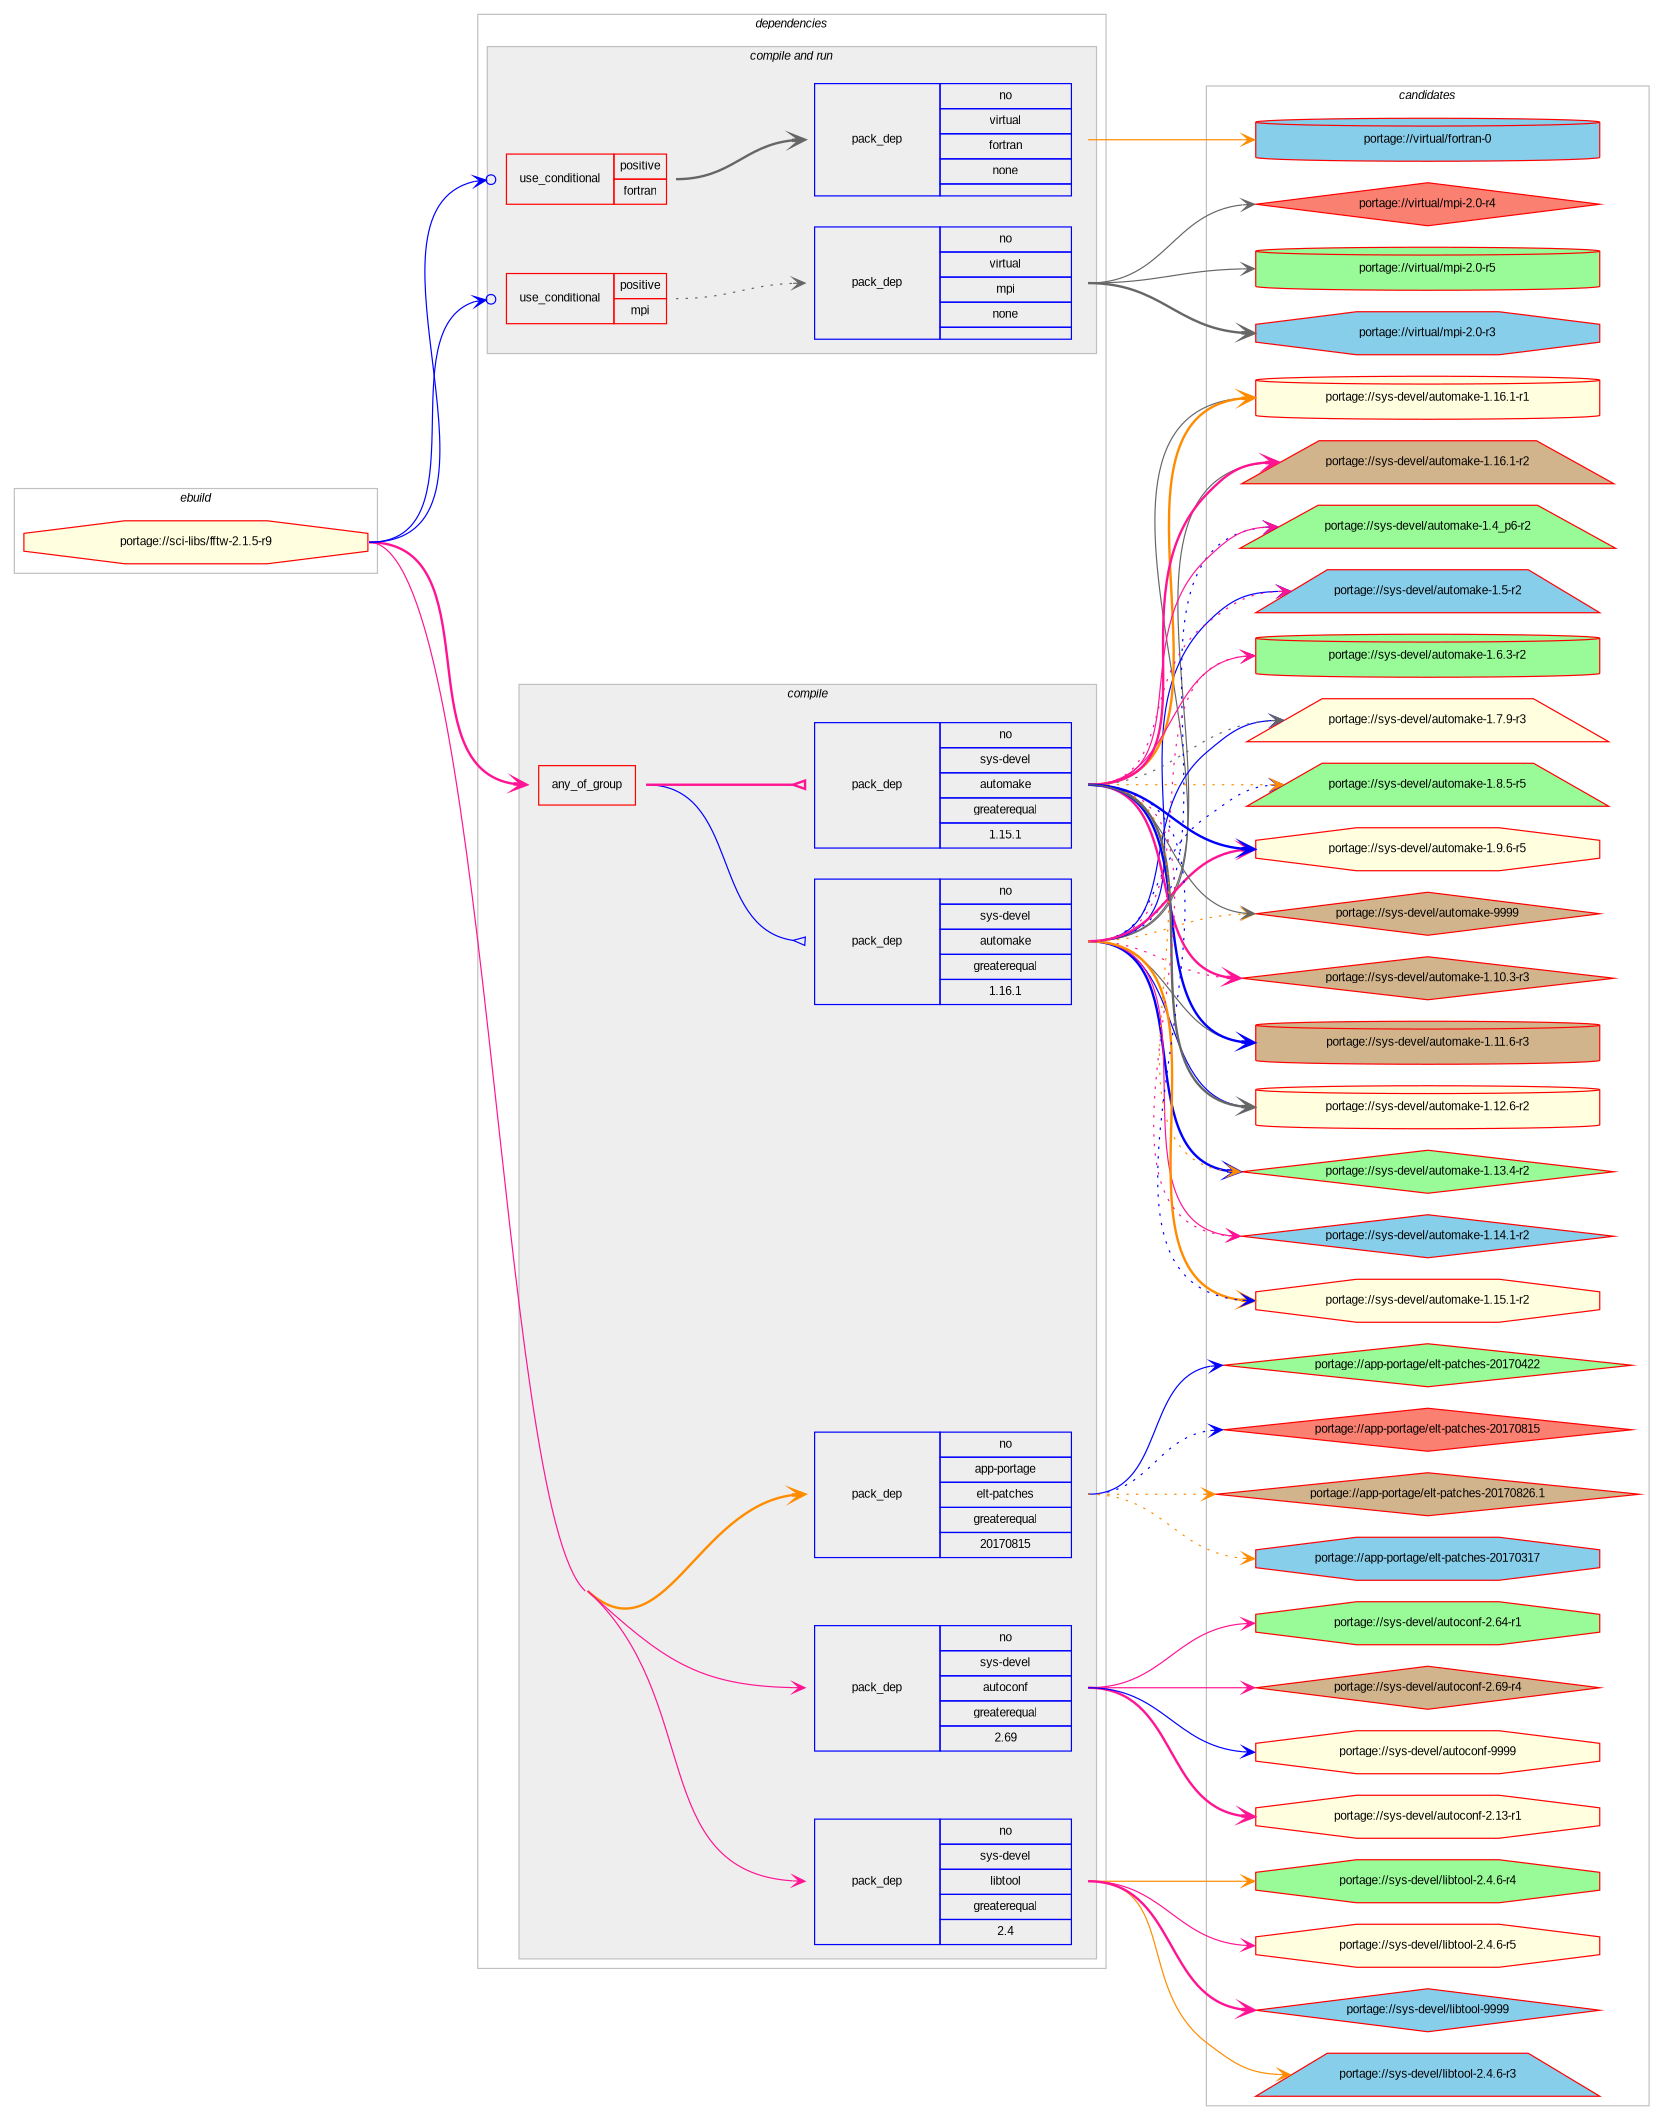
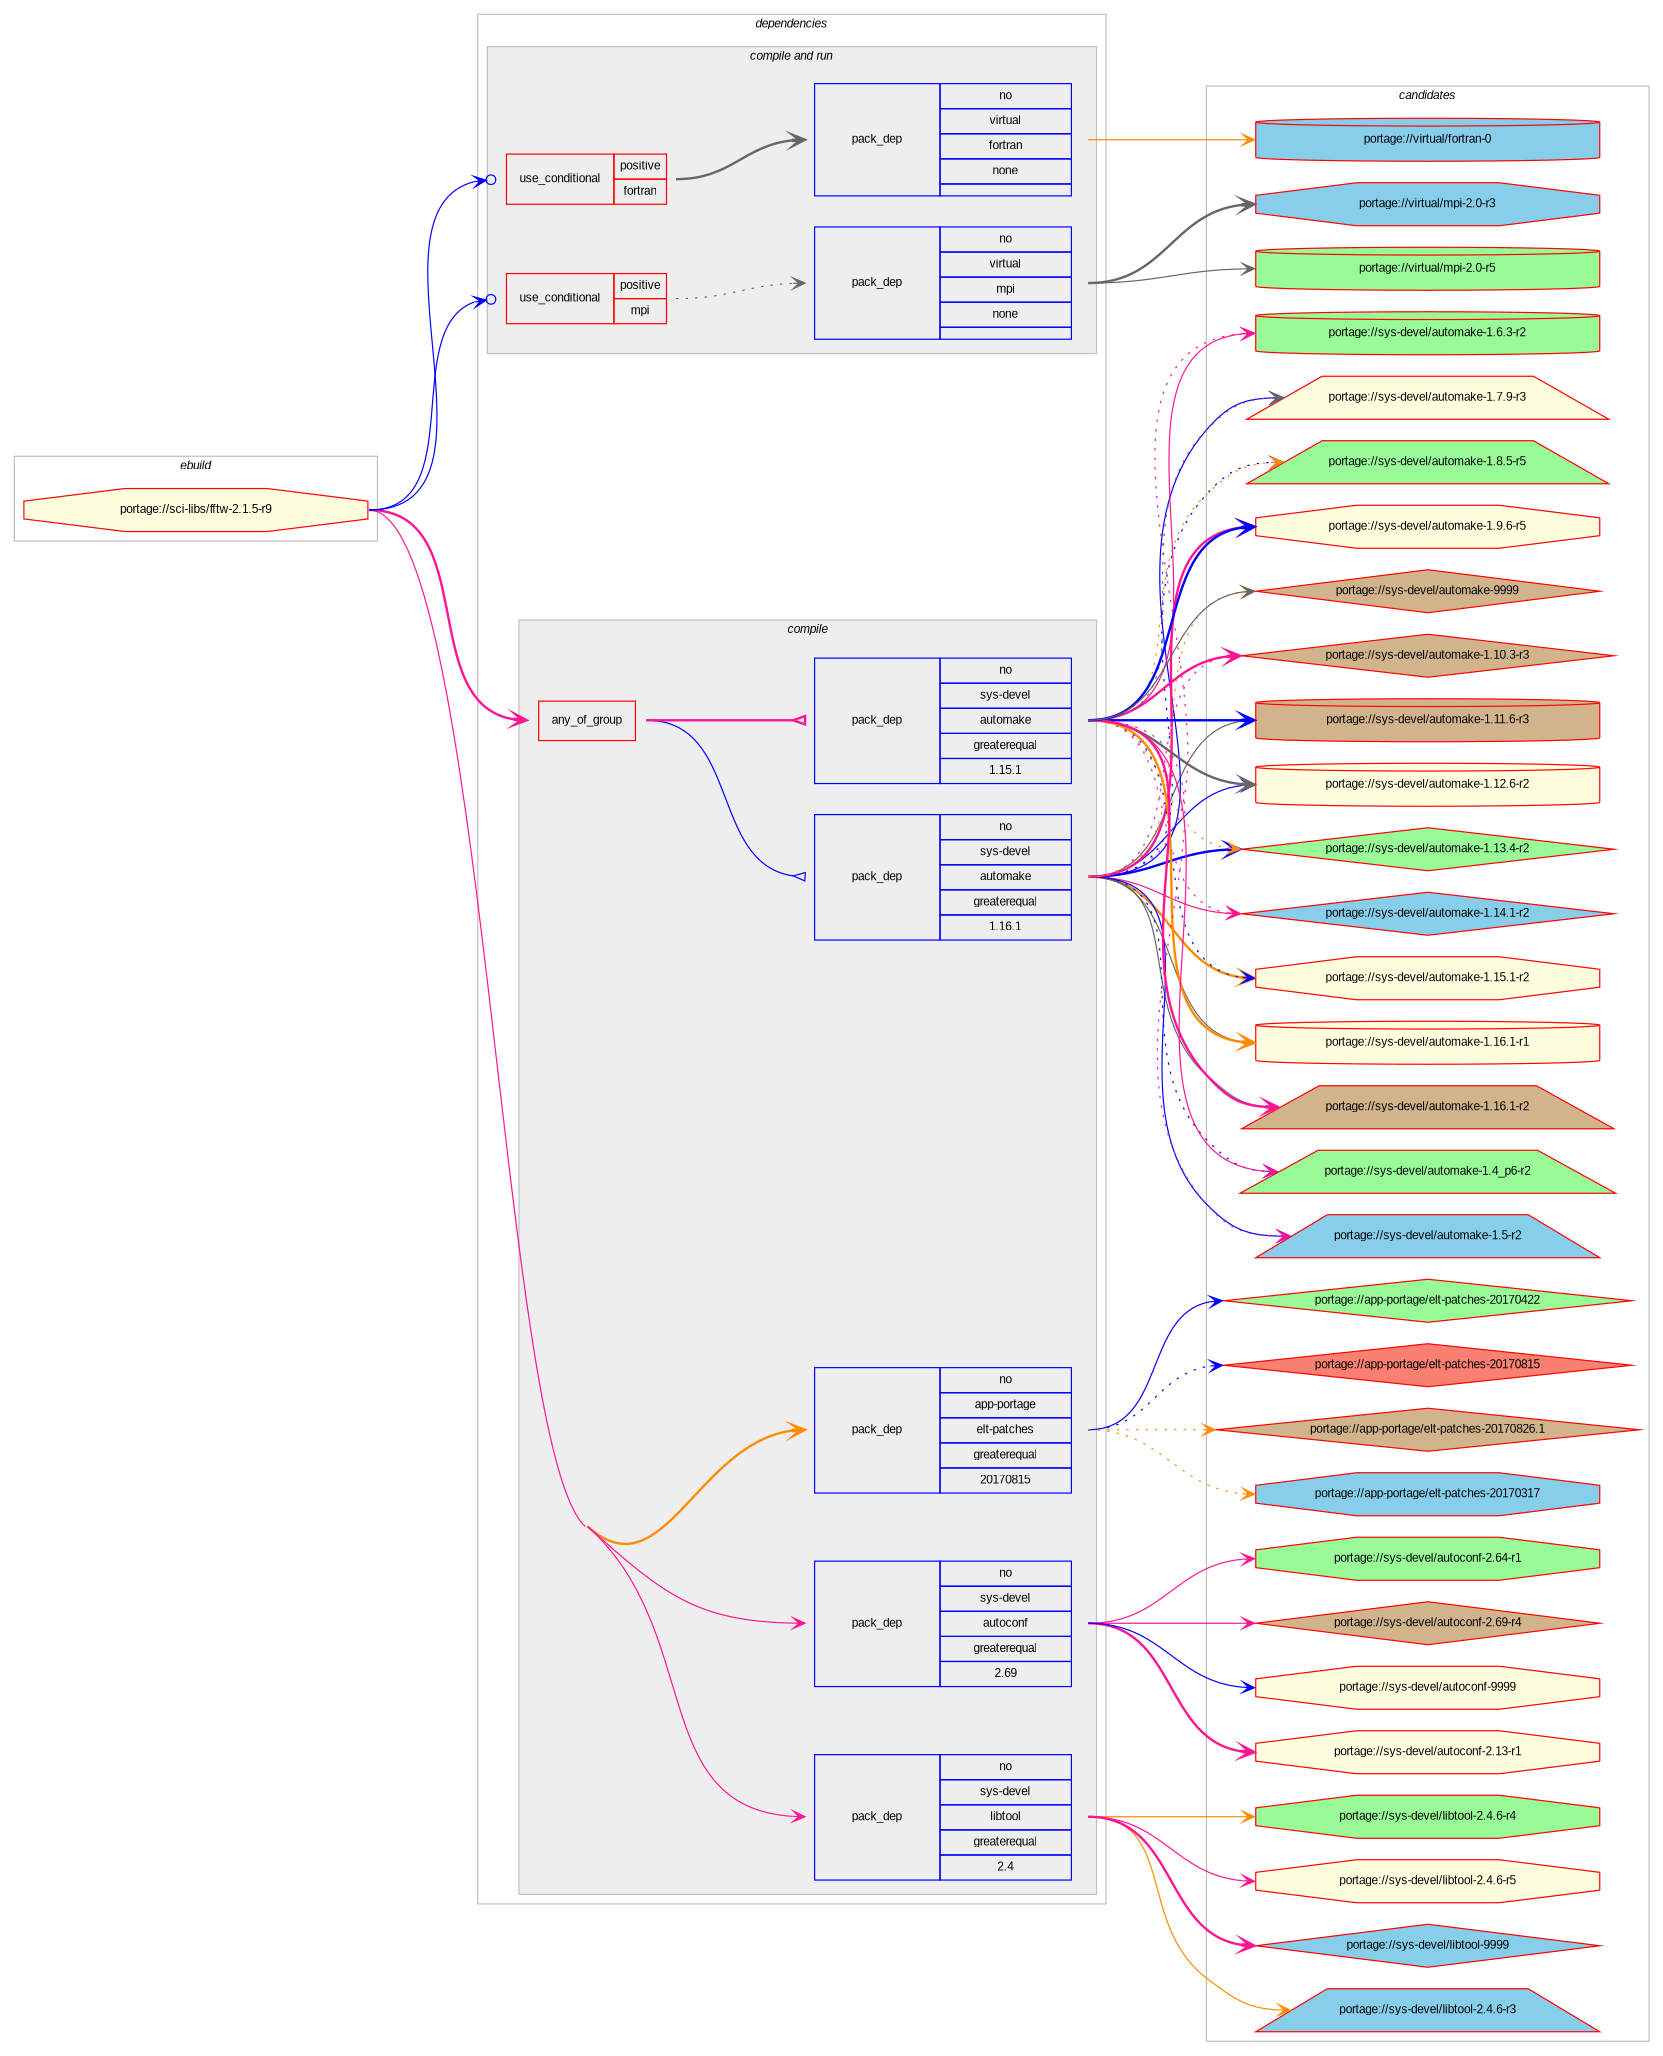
(1428, 204) -> none
